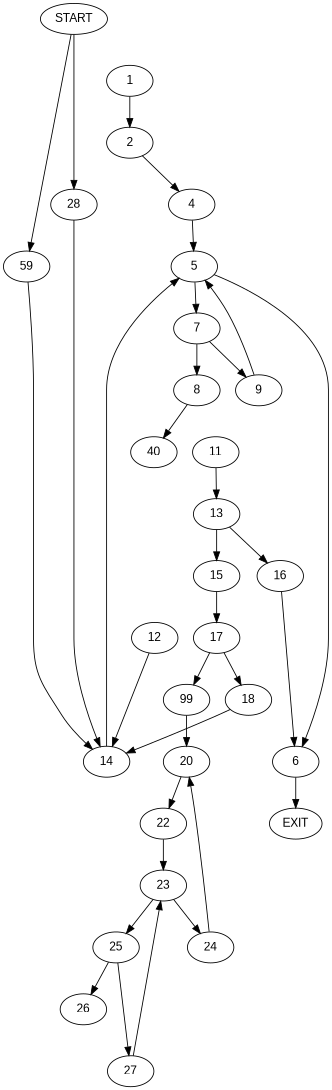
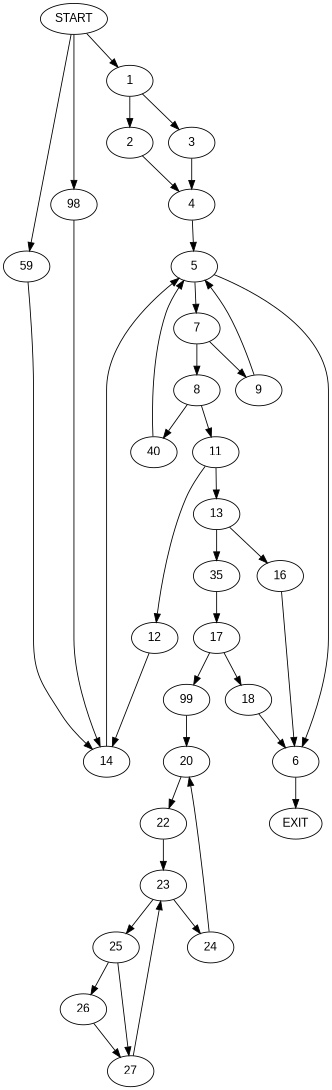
none -> (99, 47)
none -> (192, 143)
(74, 205) -> (74, 205)
none -> (156, 360)
none -> (205, 417)
none -> (173, 537)
(217, 576) -> (217, 576)
(180, 731) -> (269, 727)
none -> (104, 1037)
